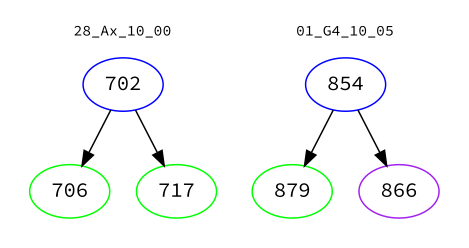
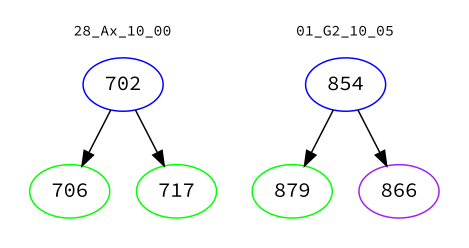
(346, 32) -> (346, 32)
